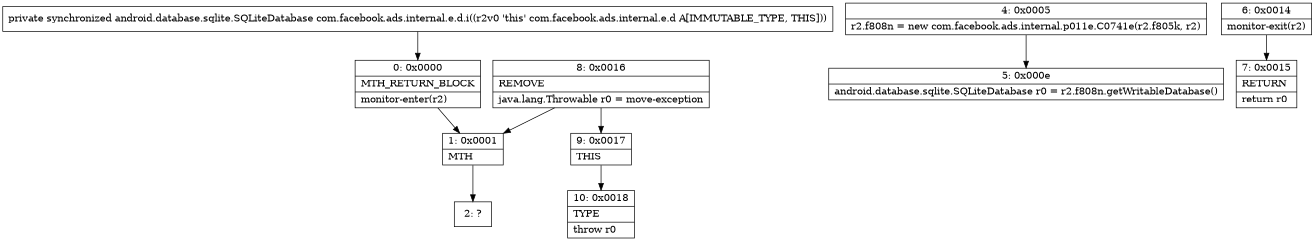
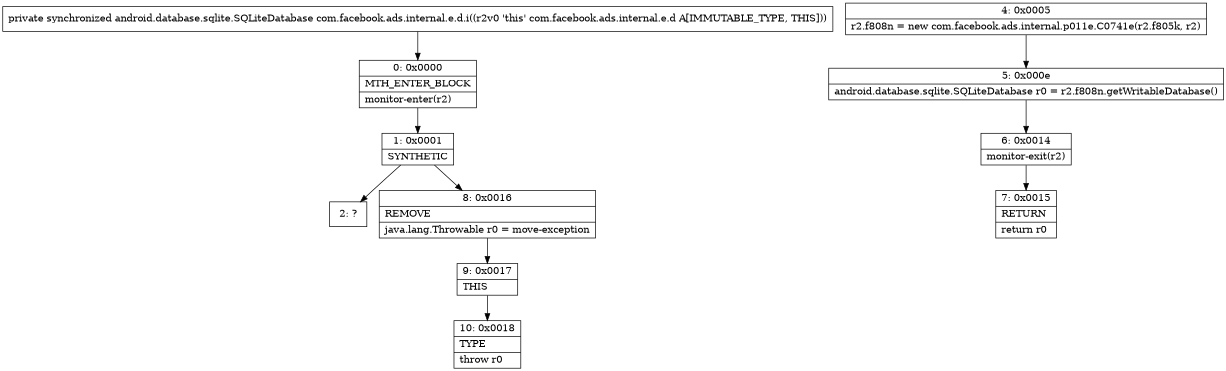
(418, 84) -> (418, 84)
none -> (1026, 113)
(532, 119) -> (446, 175)
(461, 157) -> (418, 157)
